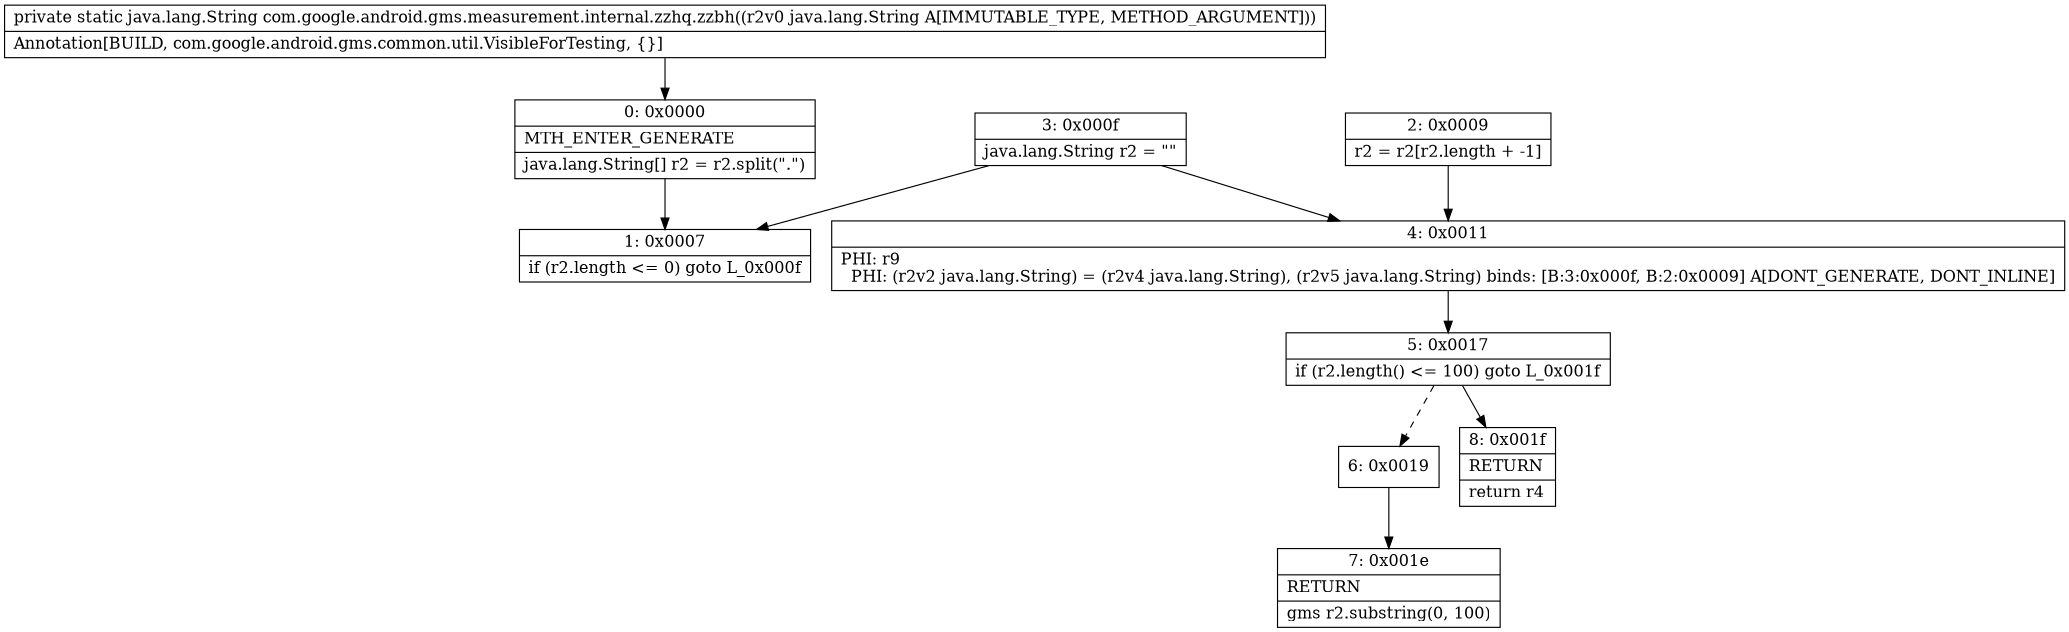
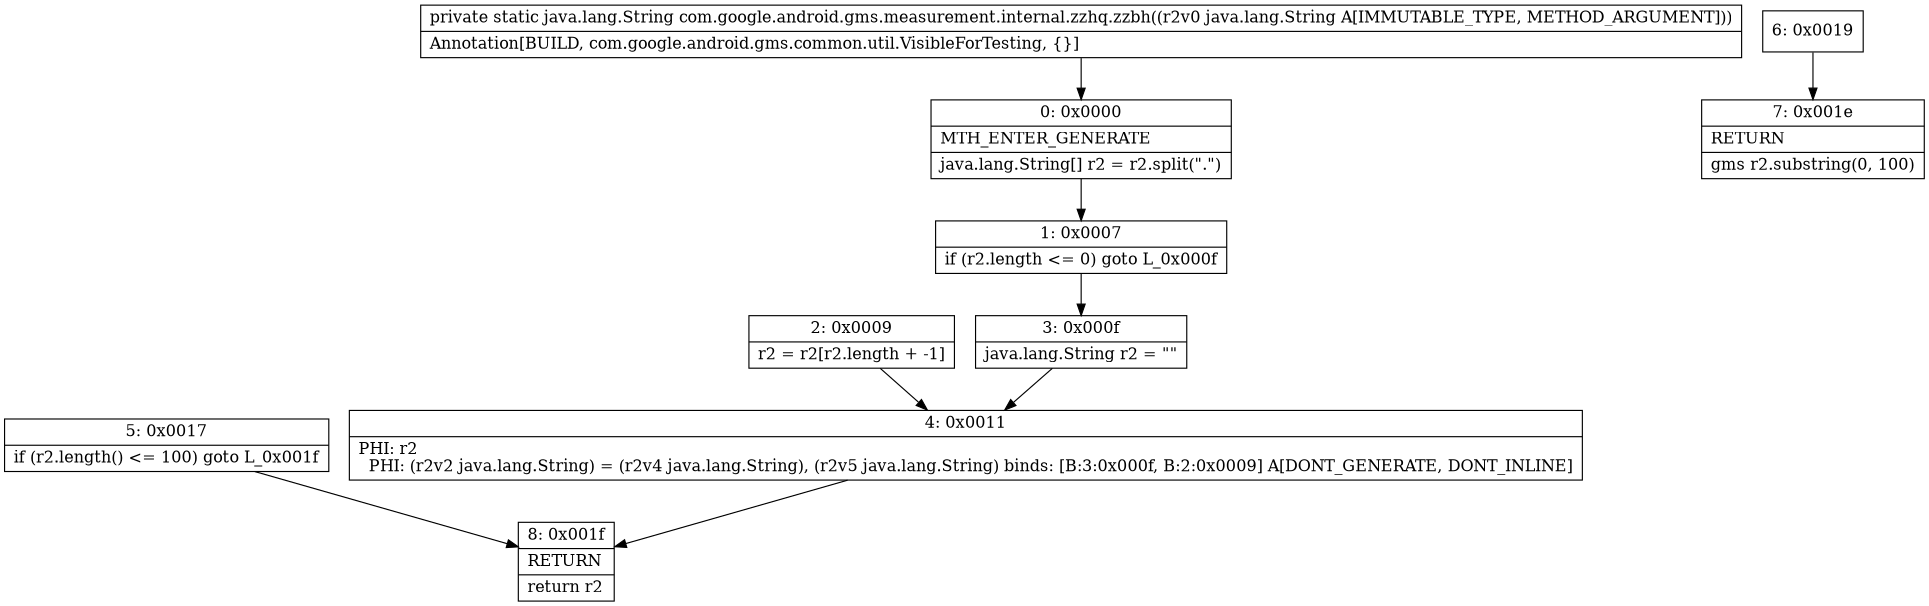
(878, 196) -> (1081, 289)
(873, 260) -> (391, 449)
(1448, 306) -> (737, 512)
(1420, 411) -> none
(1507, 493) -> (566, 587)
